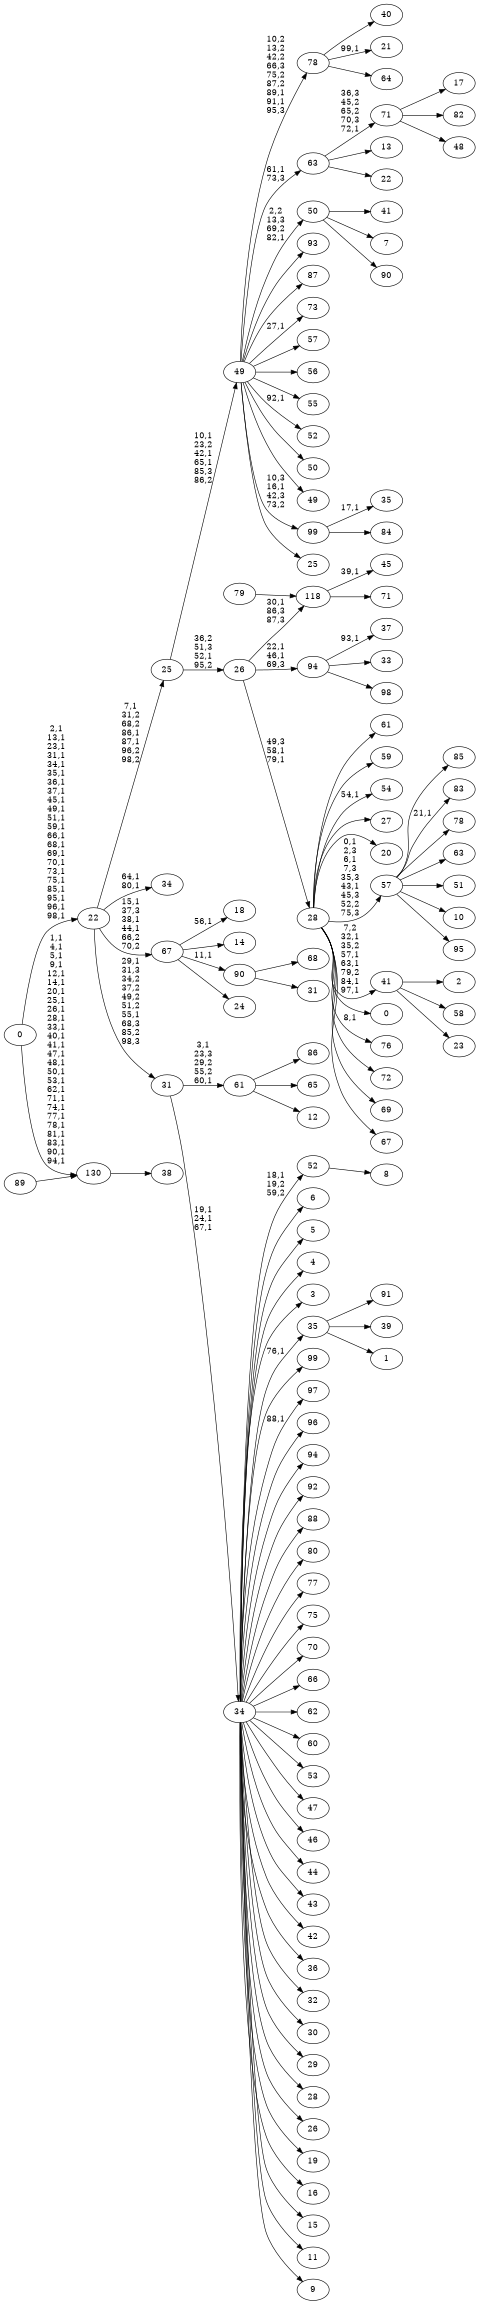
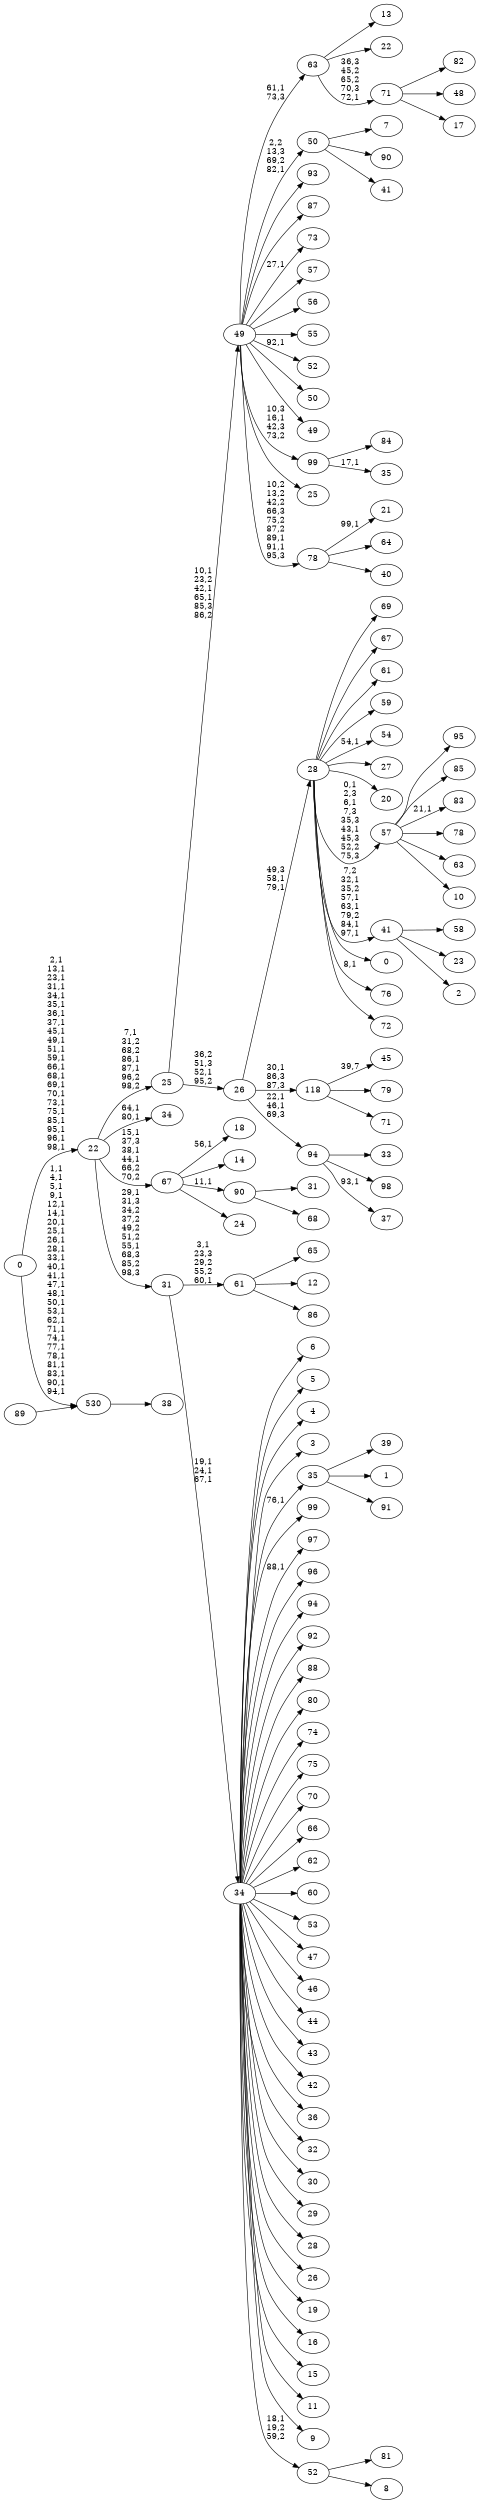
(350, 572) -> (350, 1067)
(273, 595) -> (347, 1091)
(459, 886) -> none
(94, 1173) -> (94, 1404)
(313, 1584) -> (313, 1733)
none -> (387, 2457)
